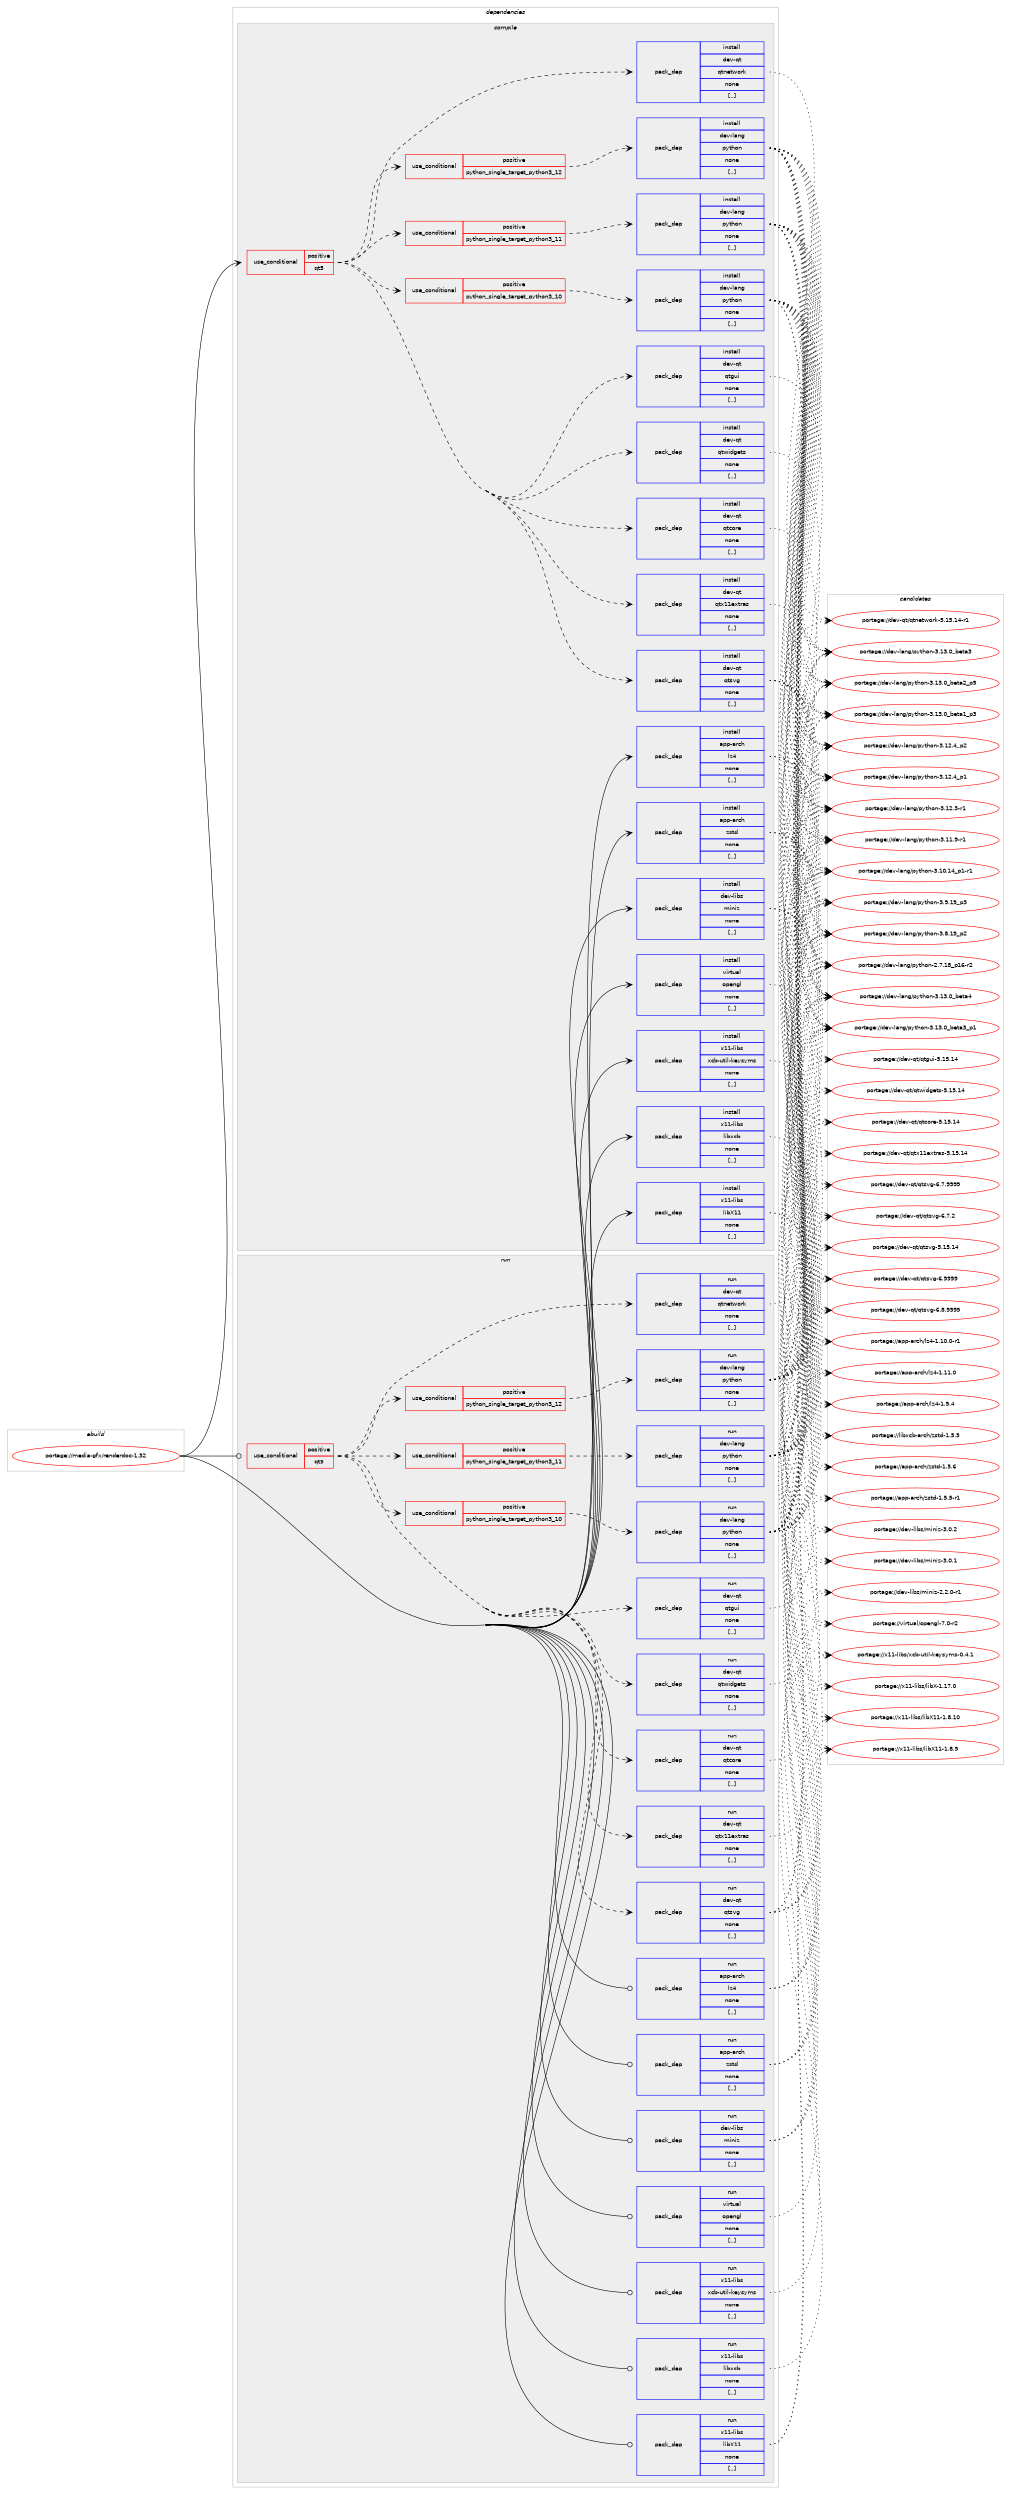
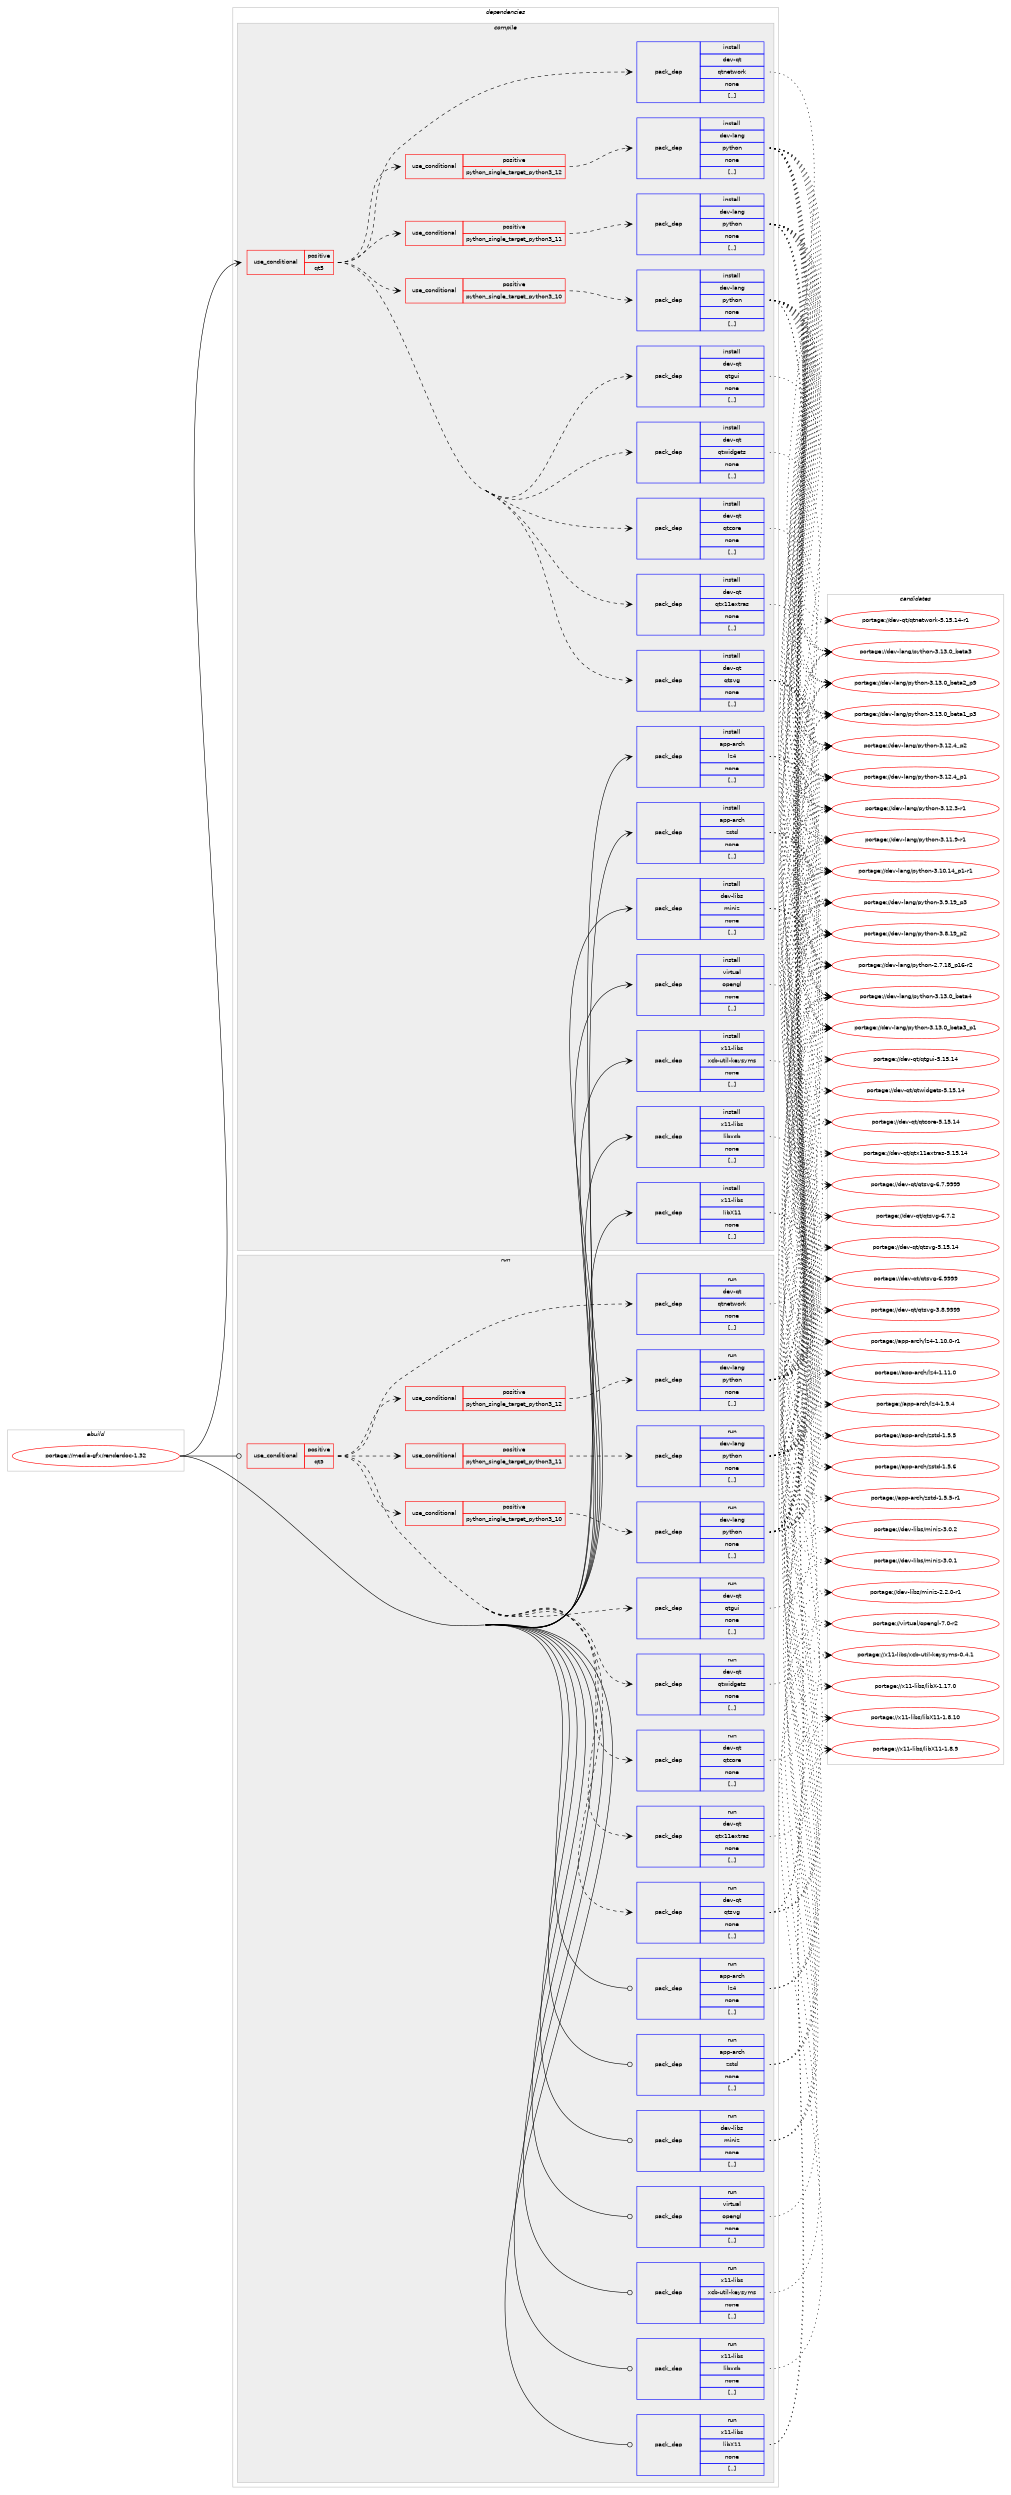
(916, 1310) -> (916, 1310)
(916, 1436) -> (916, 1436)
